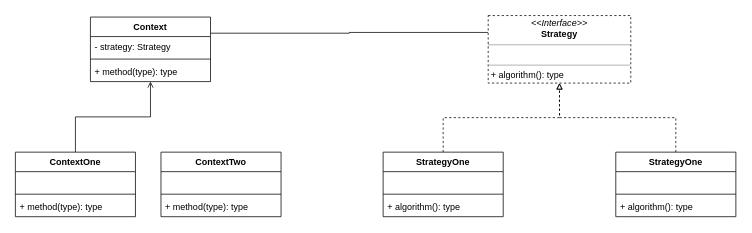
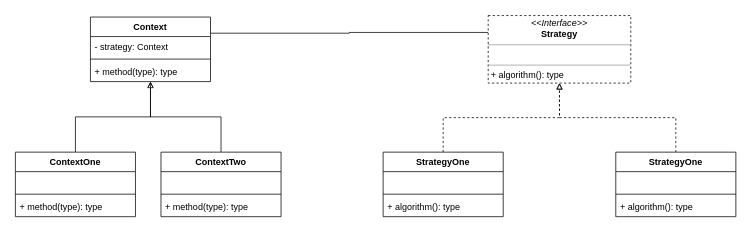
(141, 47) -> (139, 47)
none -> (204, 117)
